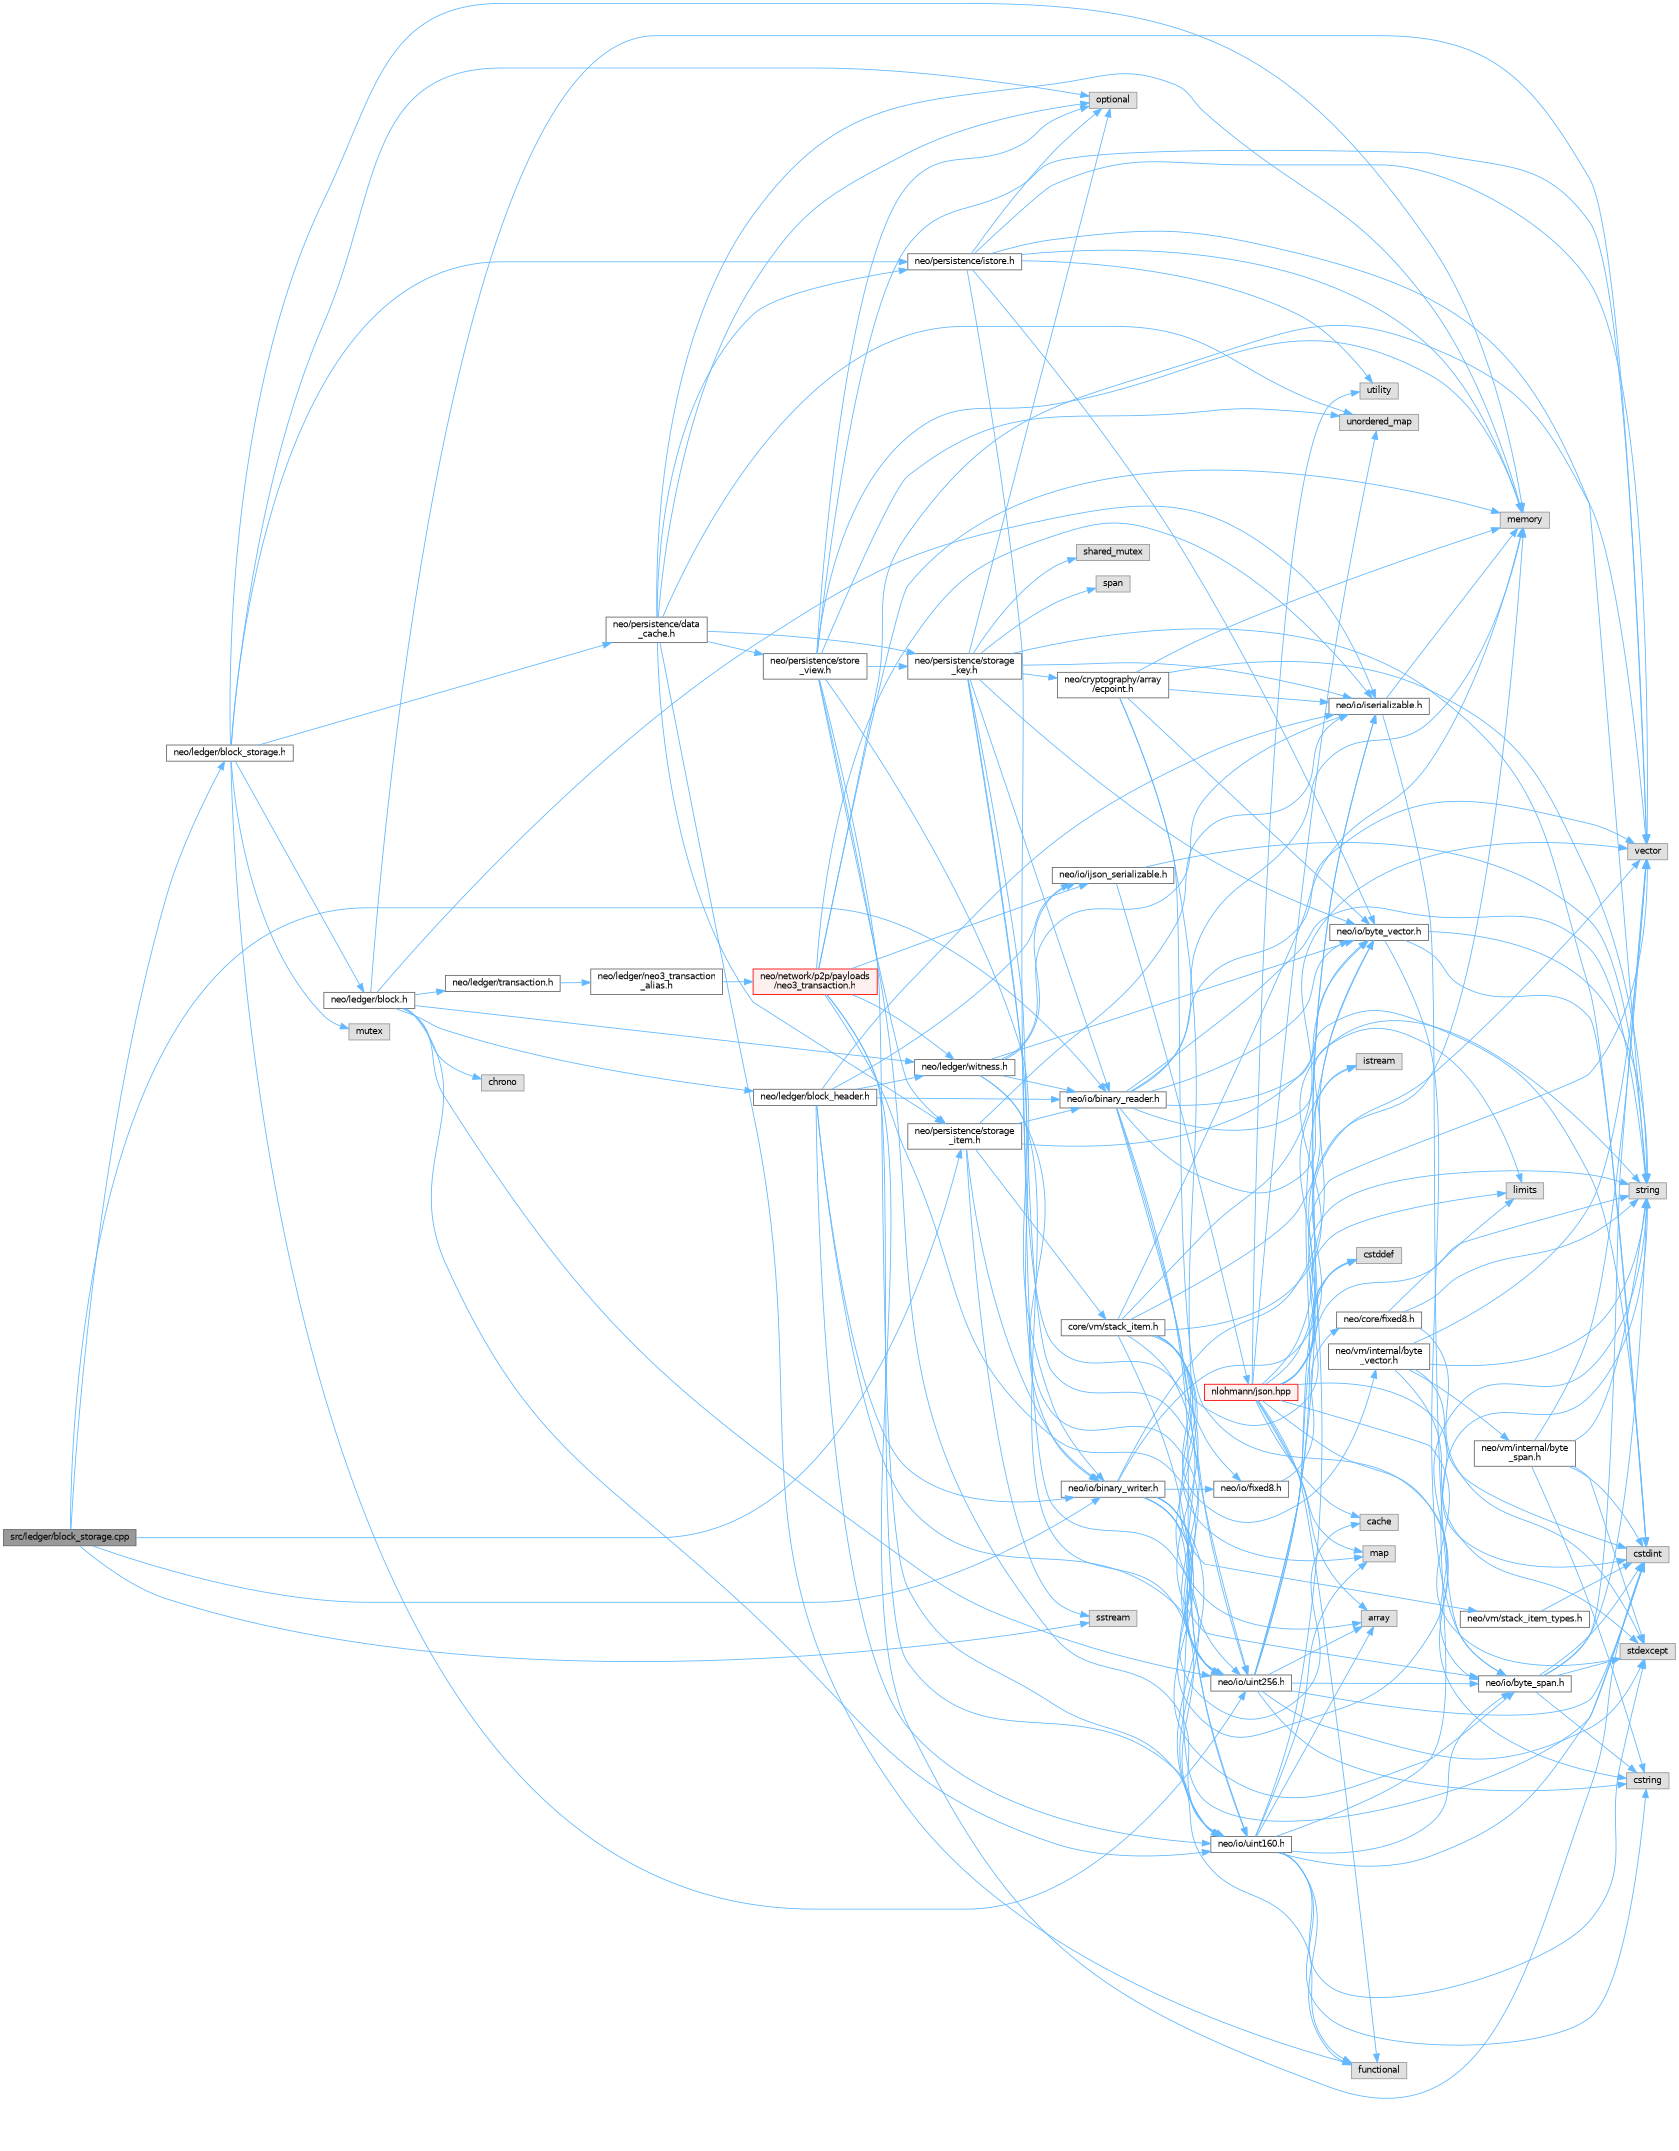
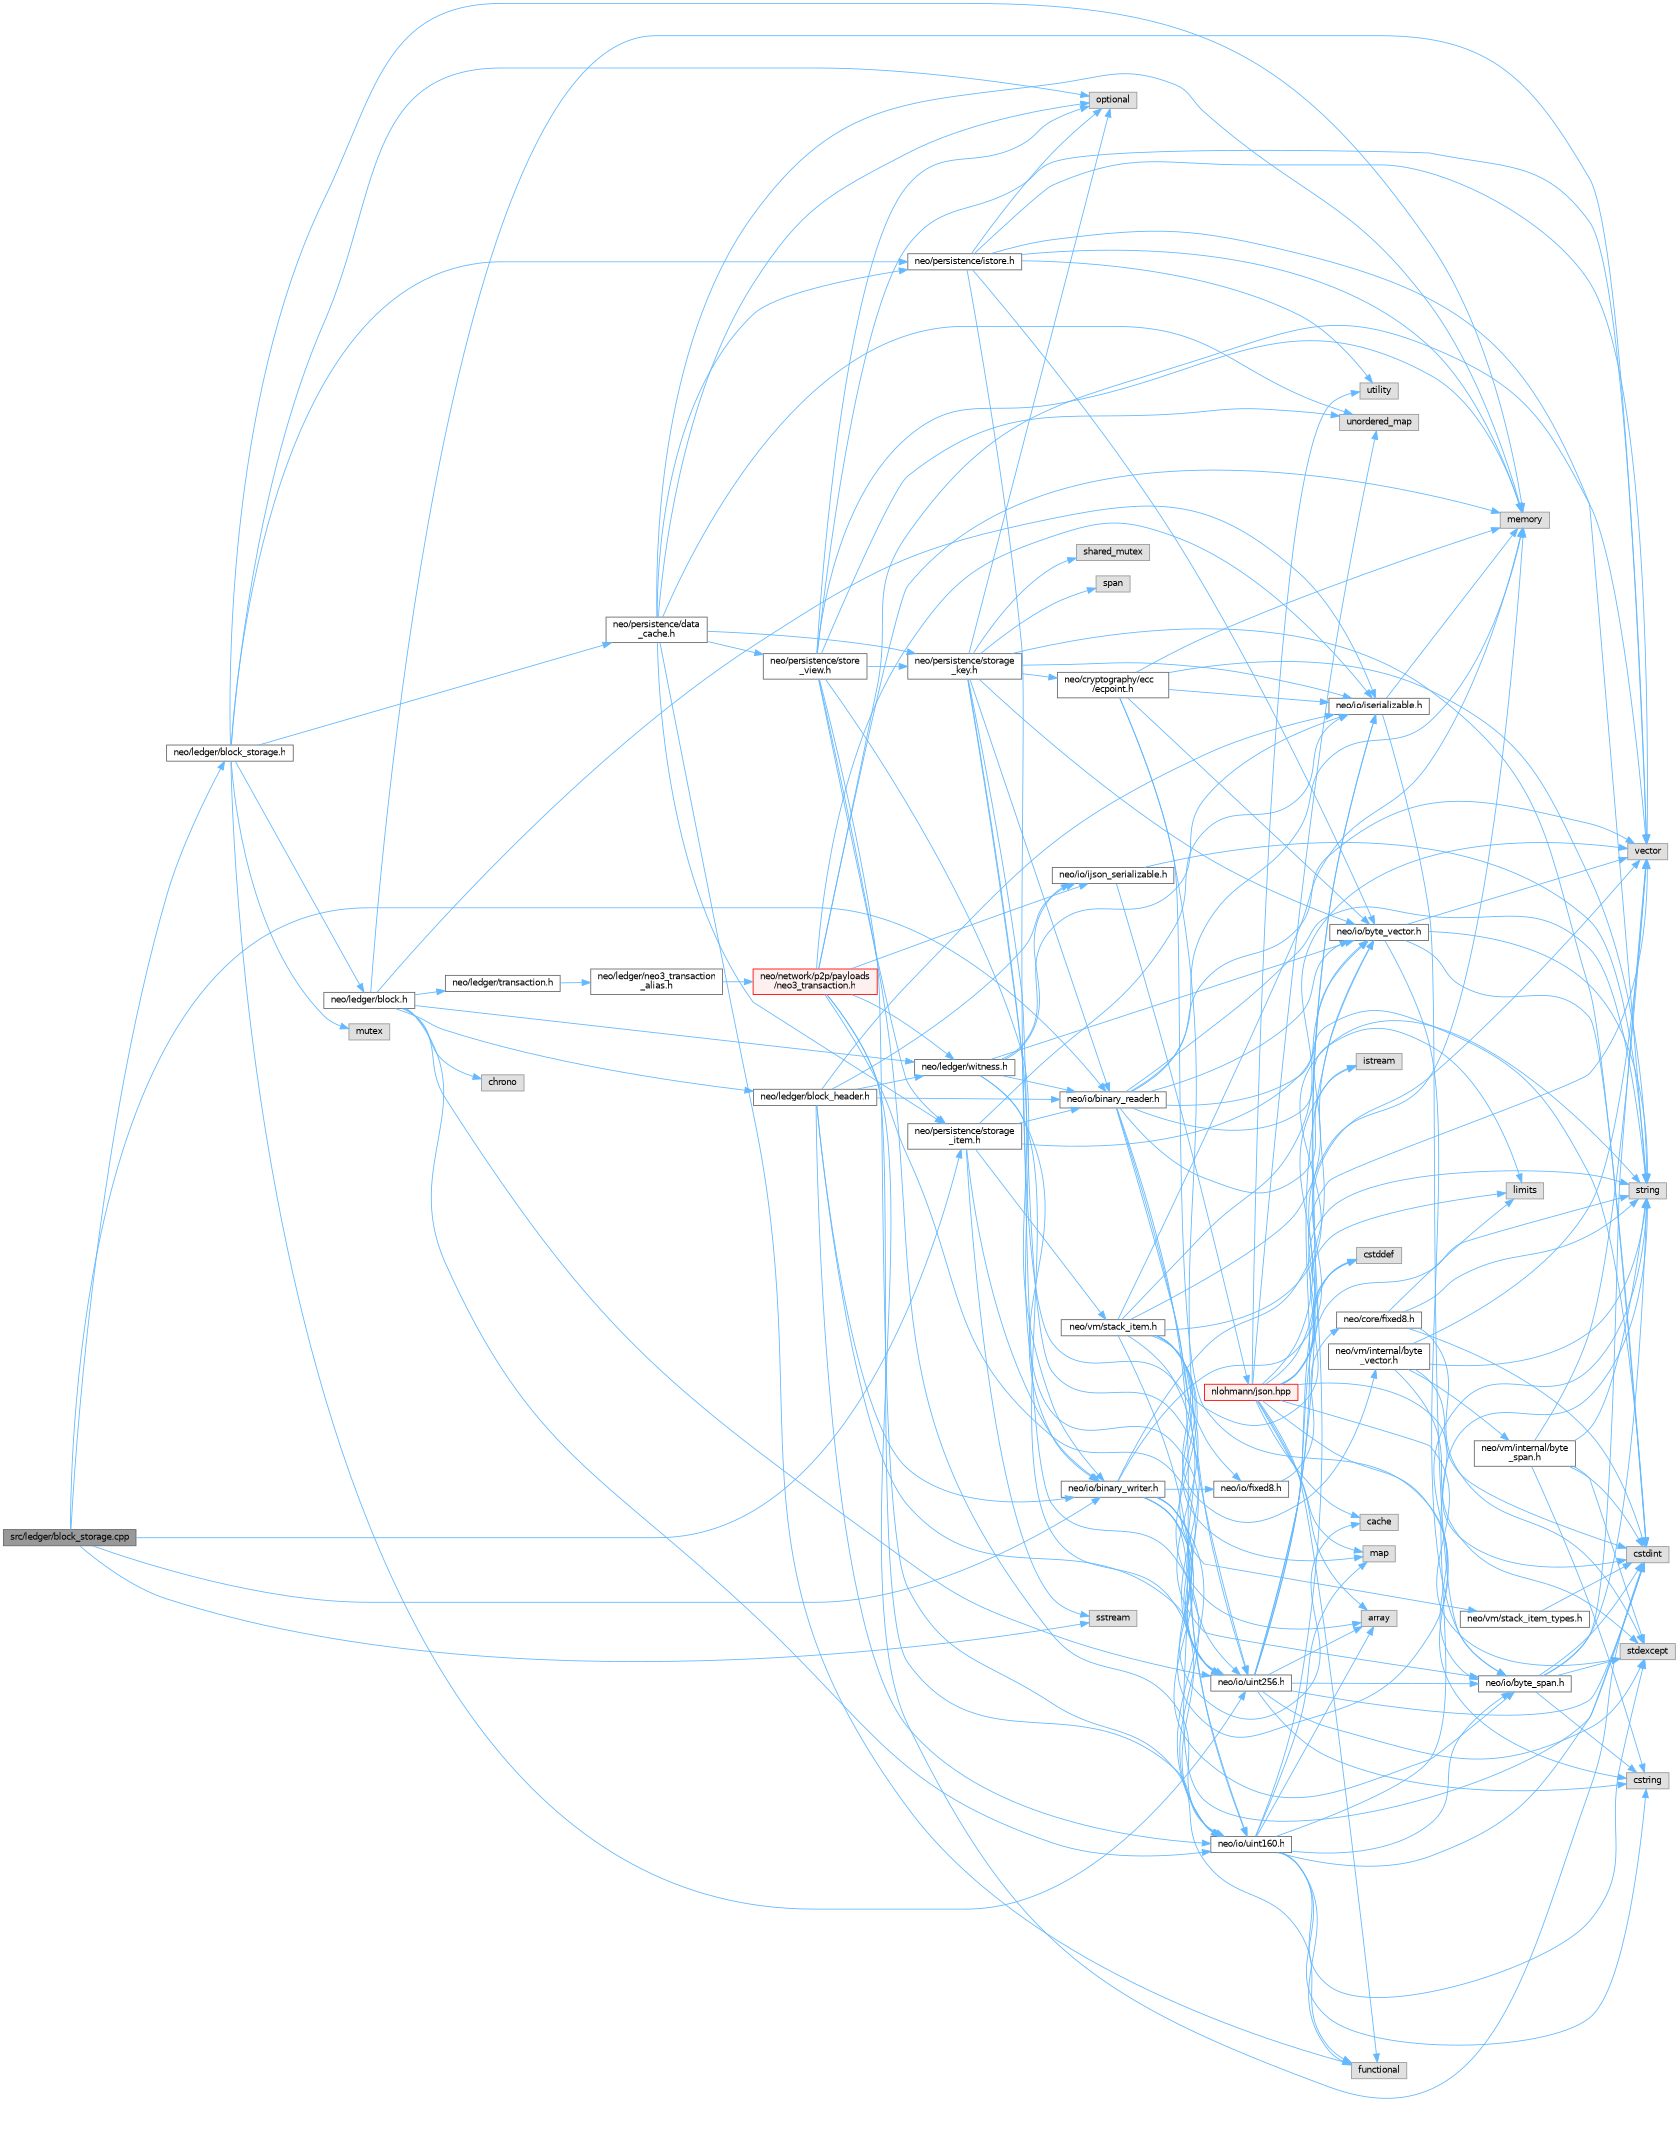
(1113, 685) -> (1113, 685)
none -> (1513, 892)
(1113, 1328) -> (1113, 1328)
none -> (1548, 1397)
